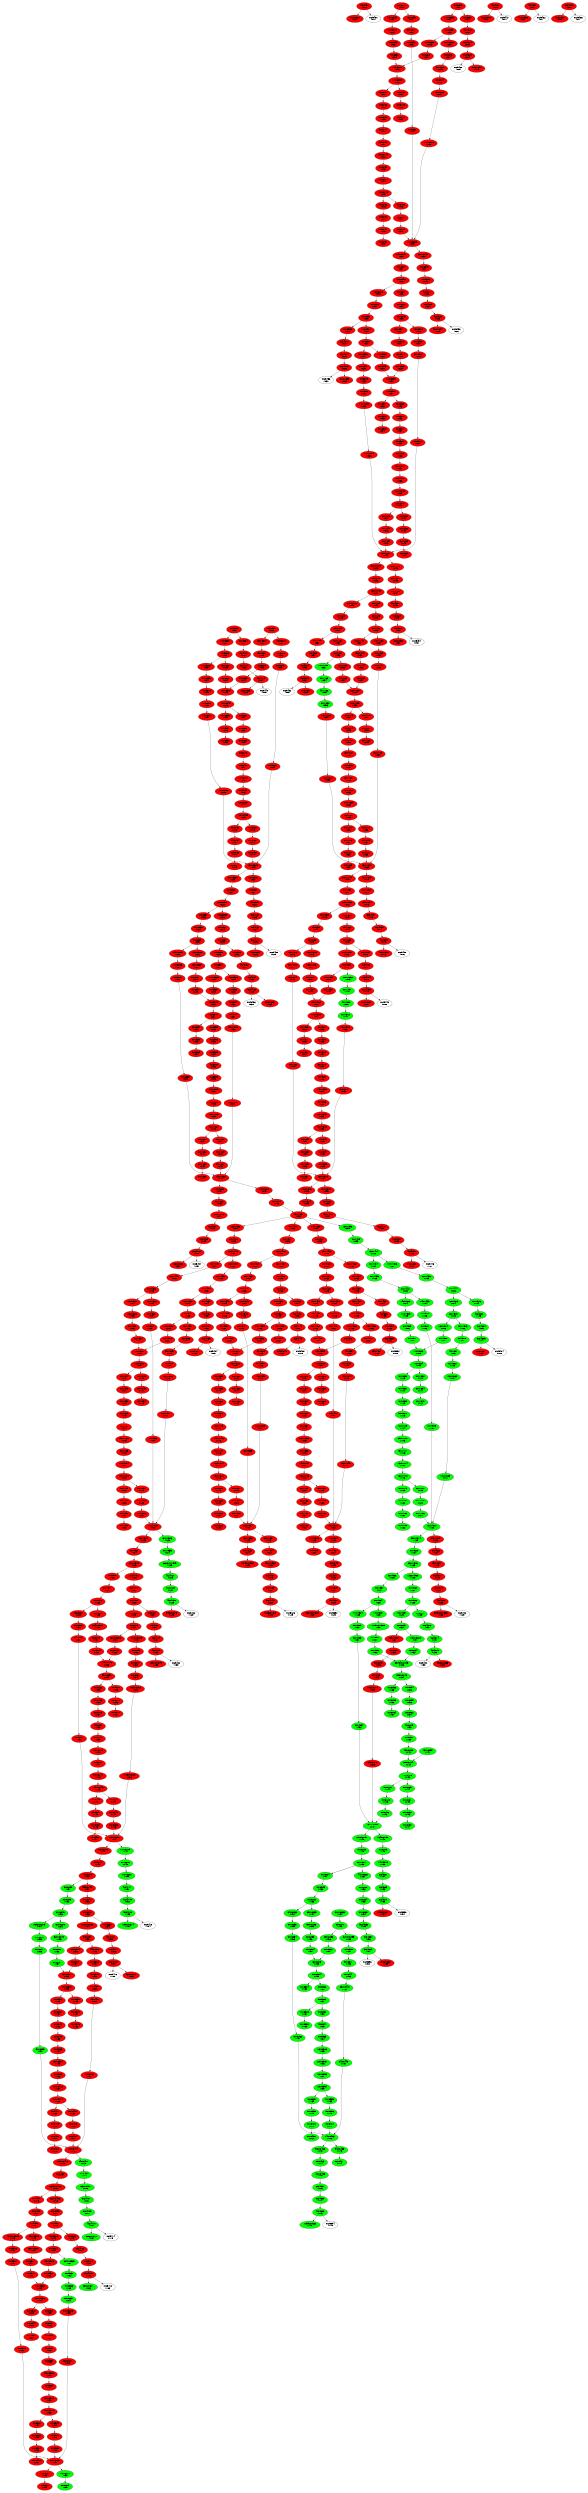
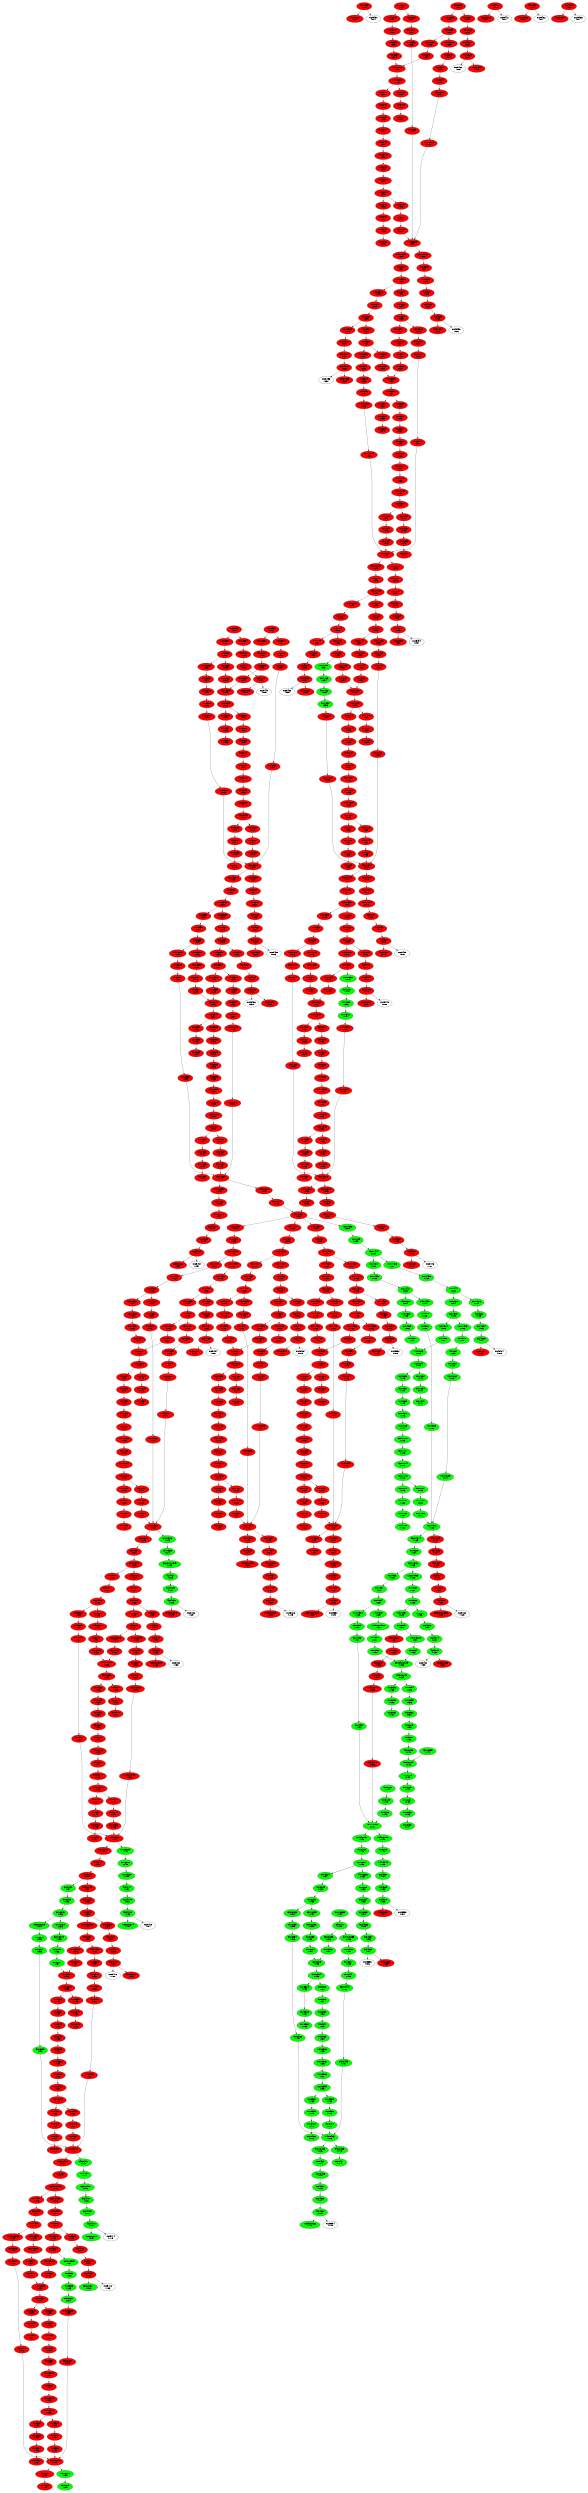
(398, 1782) -> none
(314, 2006) -> (305, 2000)
